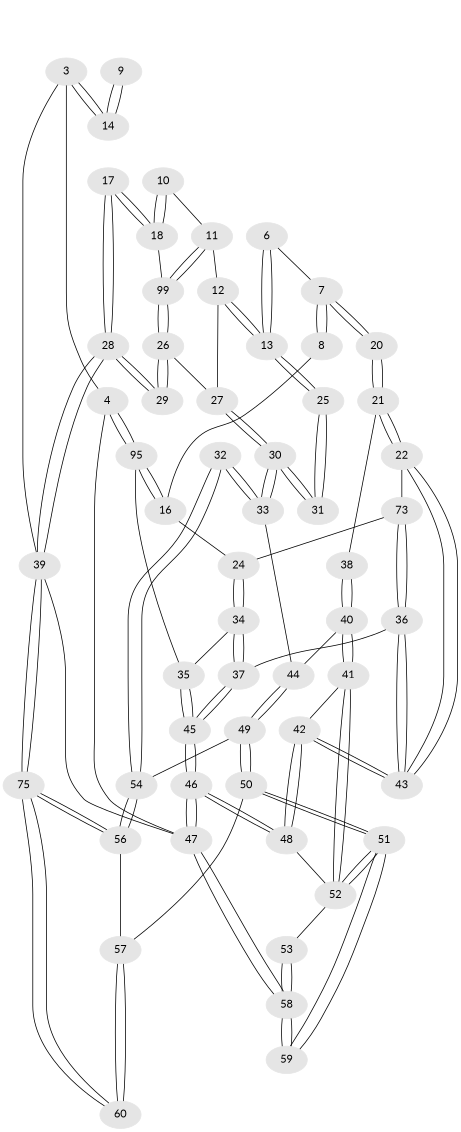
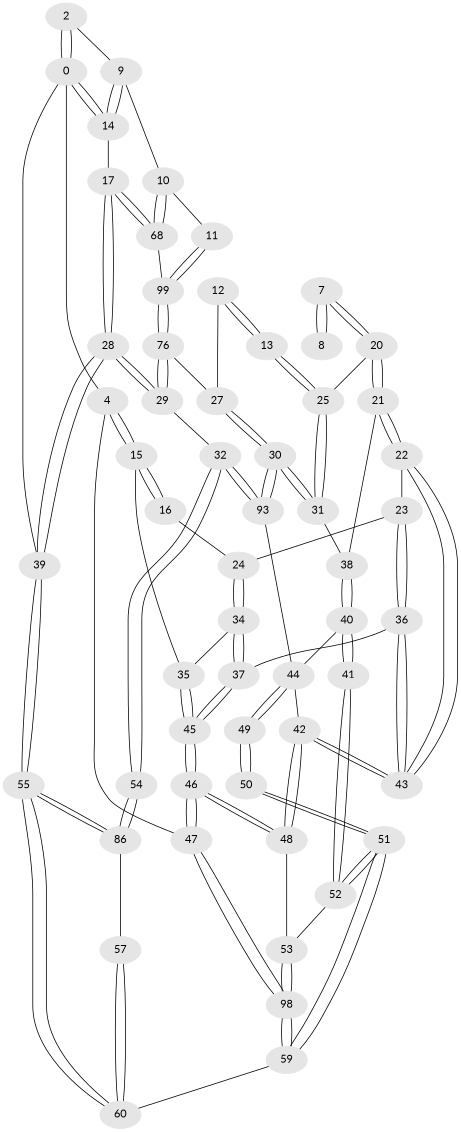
none -> (66, 17)
(66, 72) -> (66, 72)
none -> (142, 126)
none -> (108, 154)
(157, 236) -> (157, 236)
(267, 236) -> none
(215, 264) -> none
(163, 346) -> (163, 346)
none -> (350, 374)
(225, 424) -> none
none -> (191, 429)
(136, 456) -> (136, 456)
(263, 511) -> (263, 511)
(402, 511) -> (402, 511)
none -> (333, 539)
(324, 703) -> (297, 703)
(66, 738) -> none
(191, 758) -> none
(24, 785) -> (24, 785)
(120, 840) -> (120, 840)
(311, 868) -> (287, 895)
(197, 881) -> none
(287, 1005) -> (287, 1005)
none -> (204, 1087)
